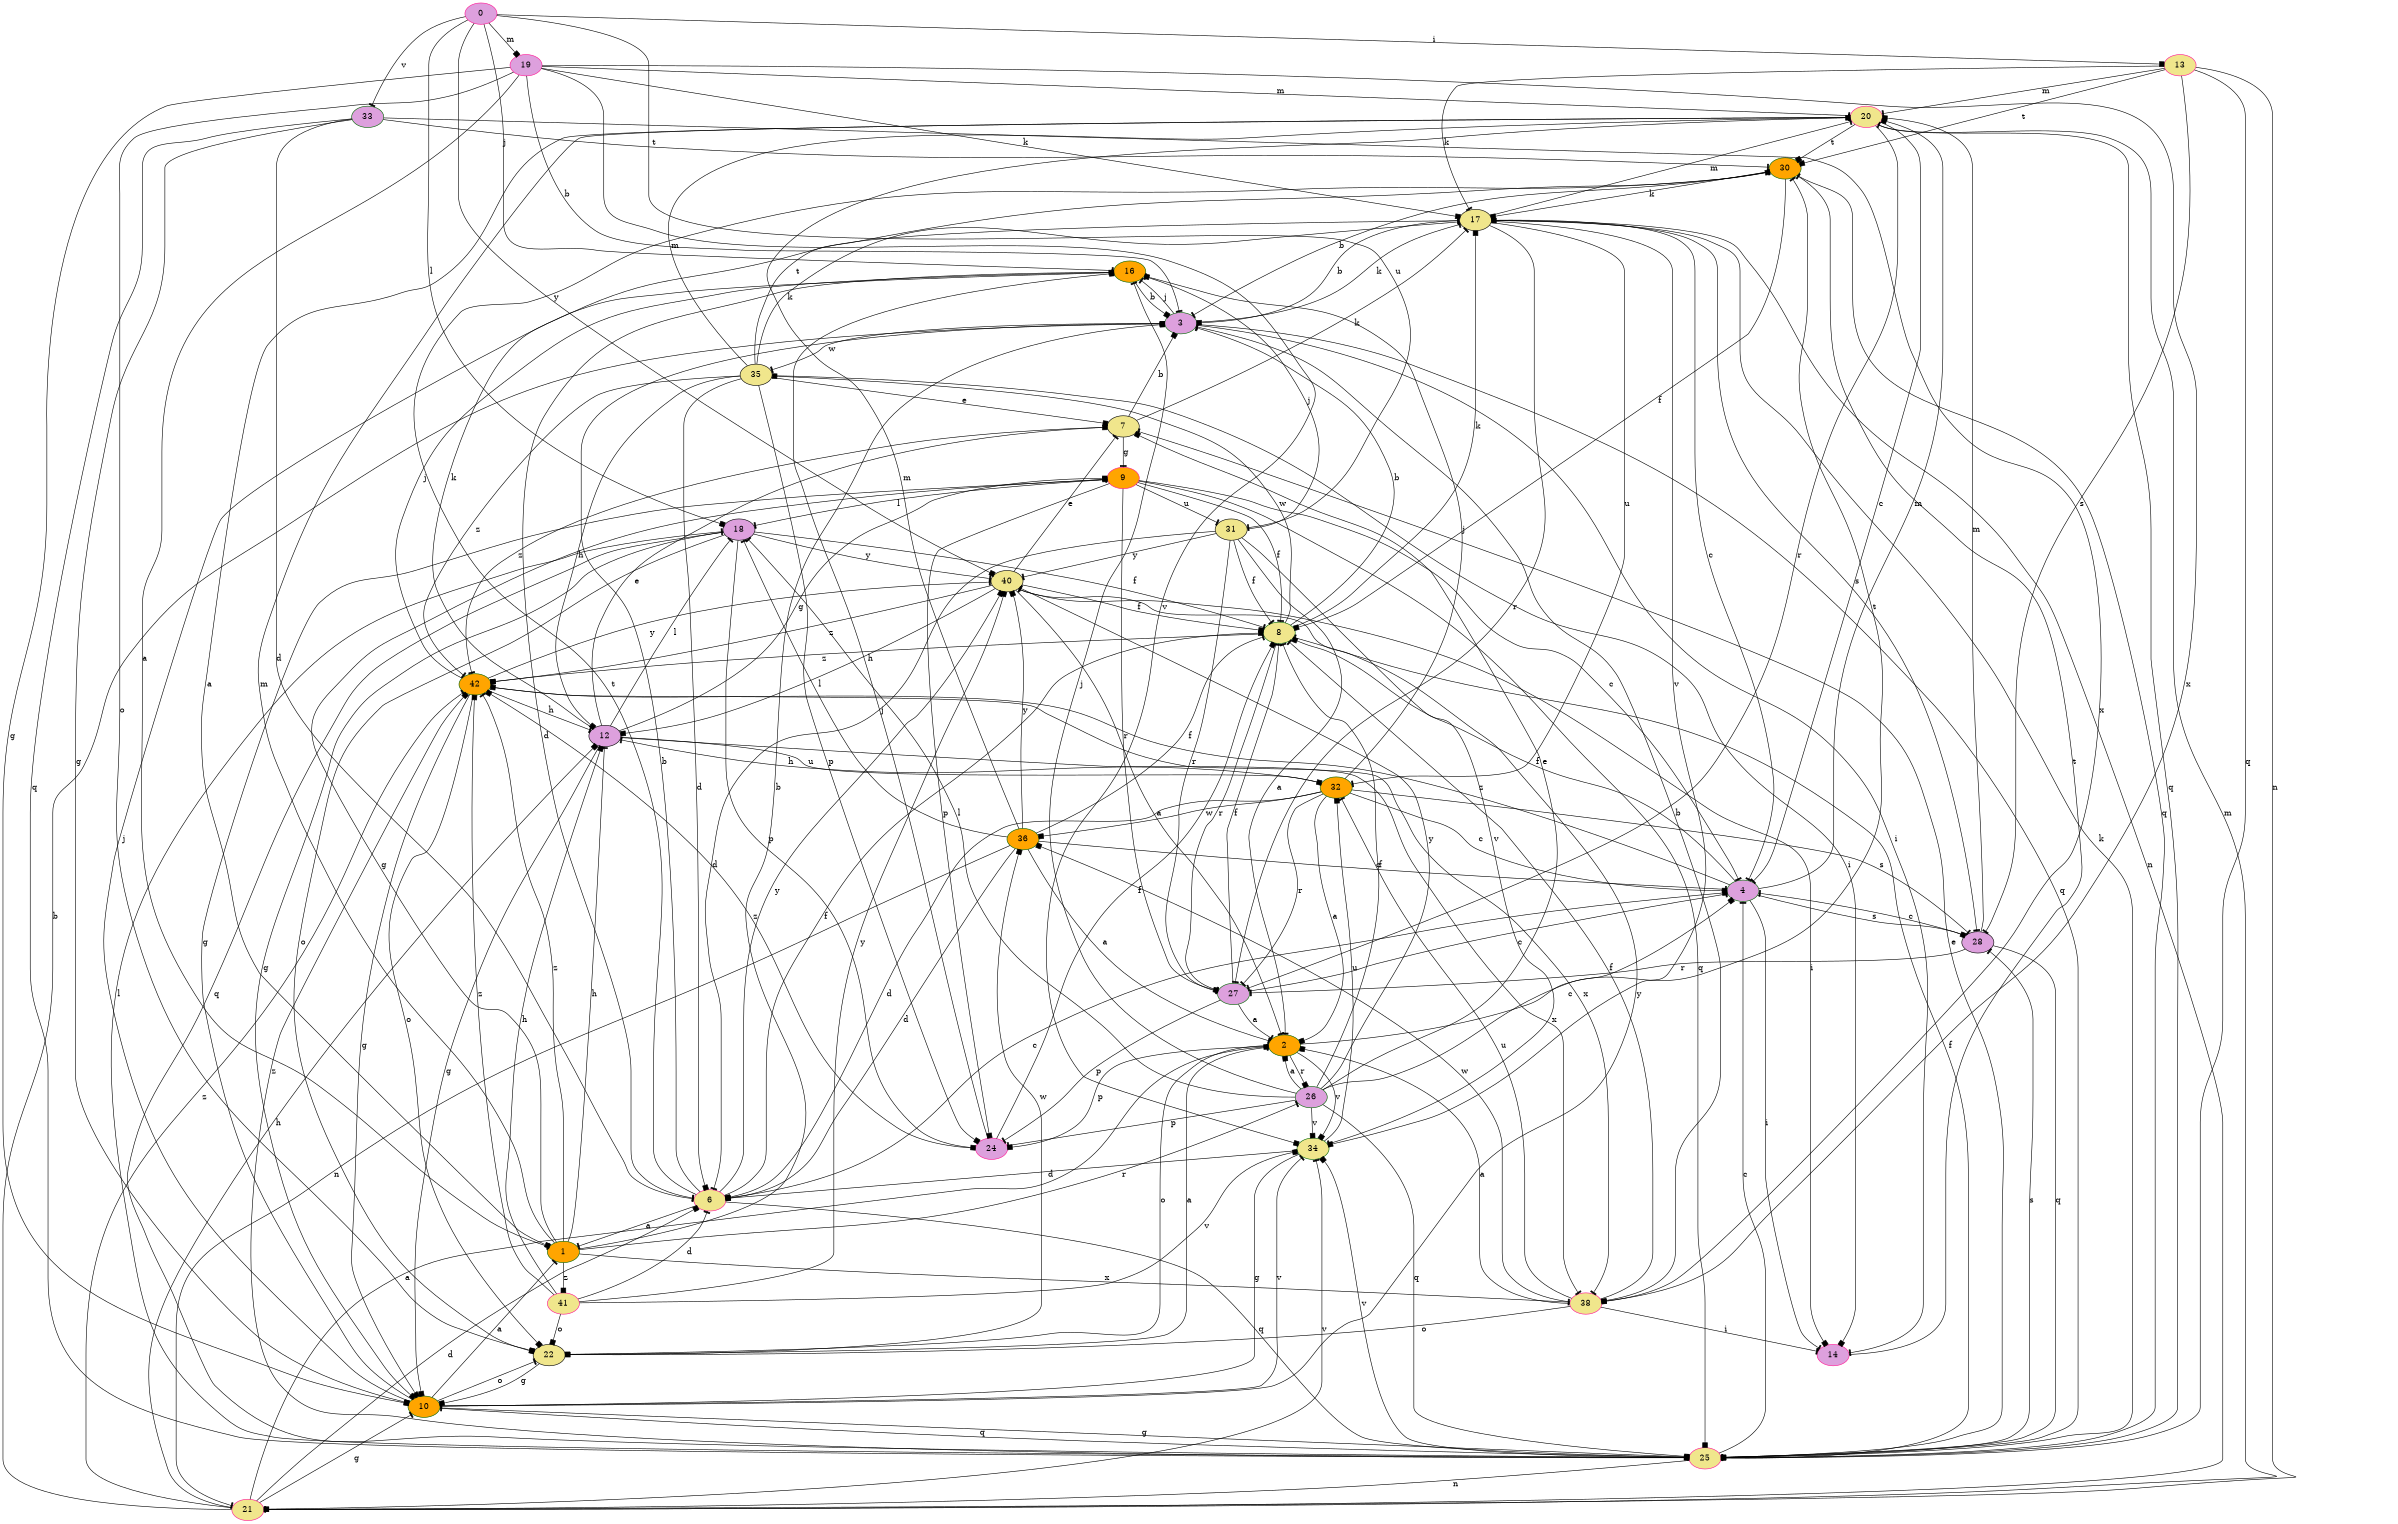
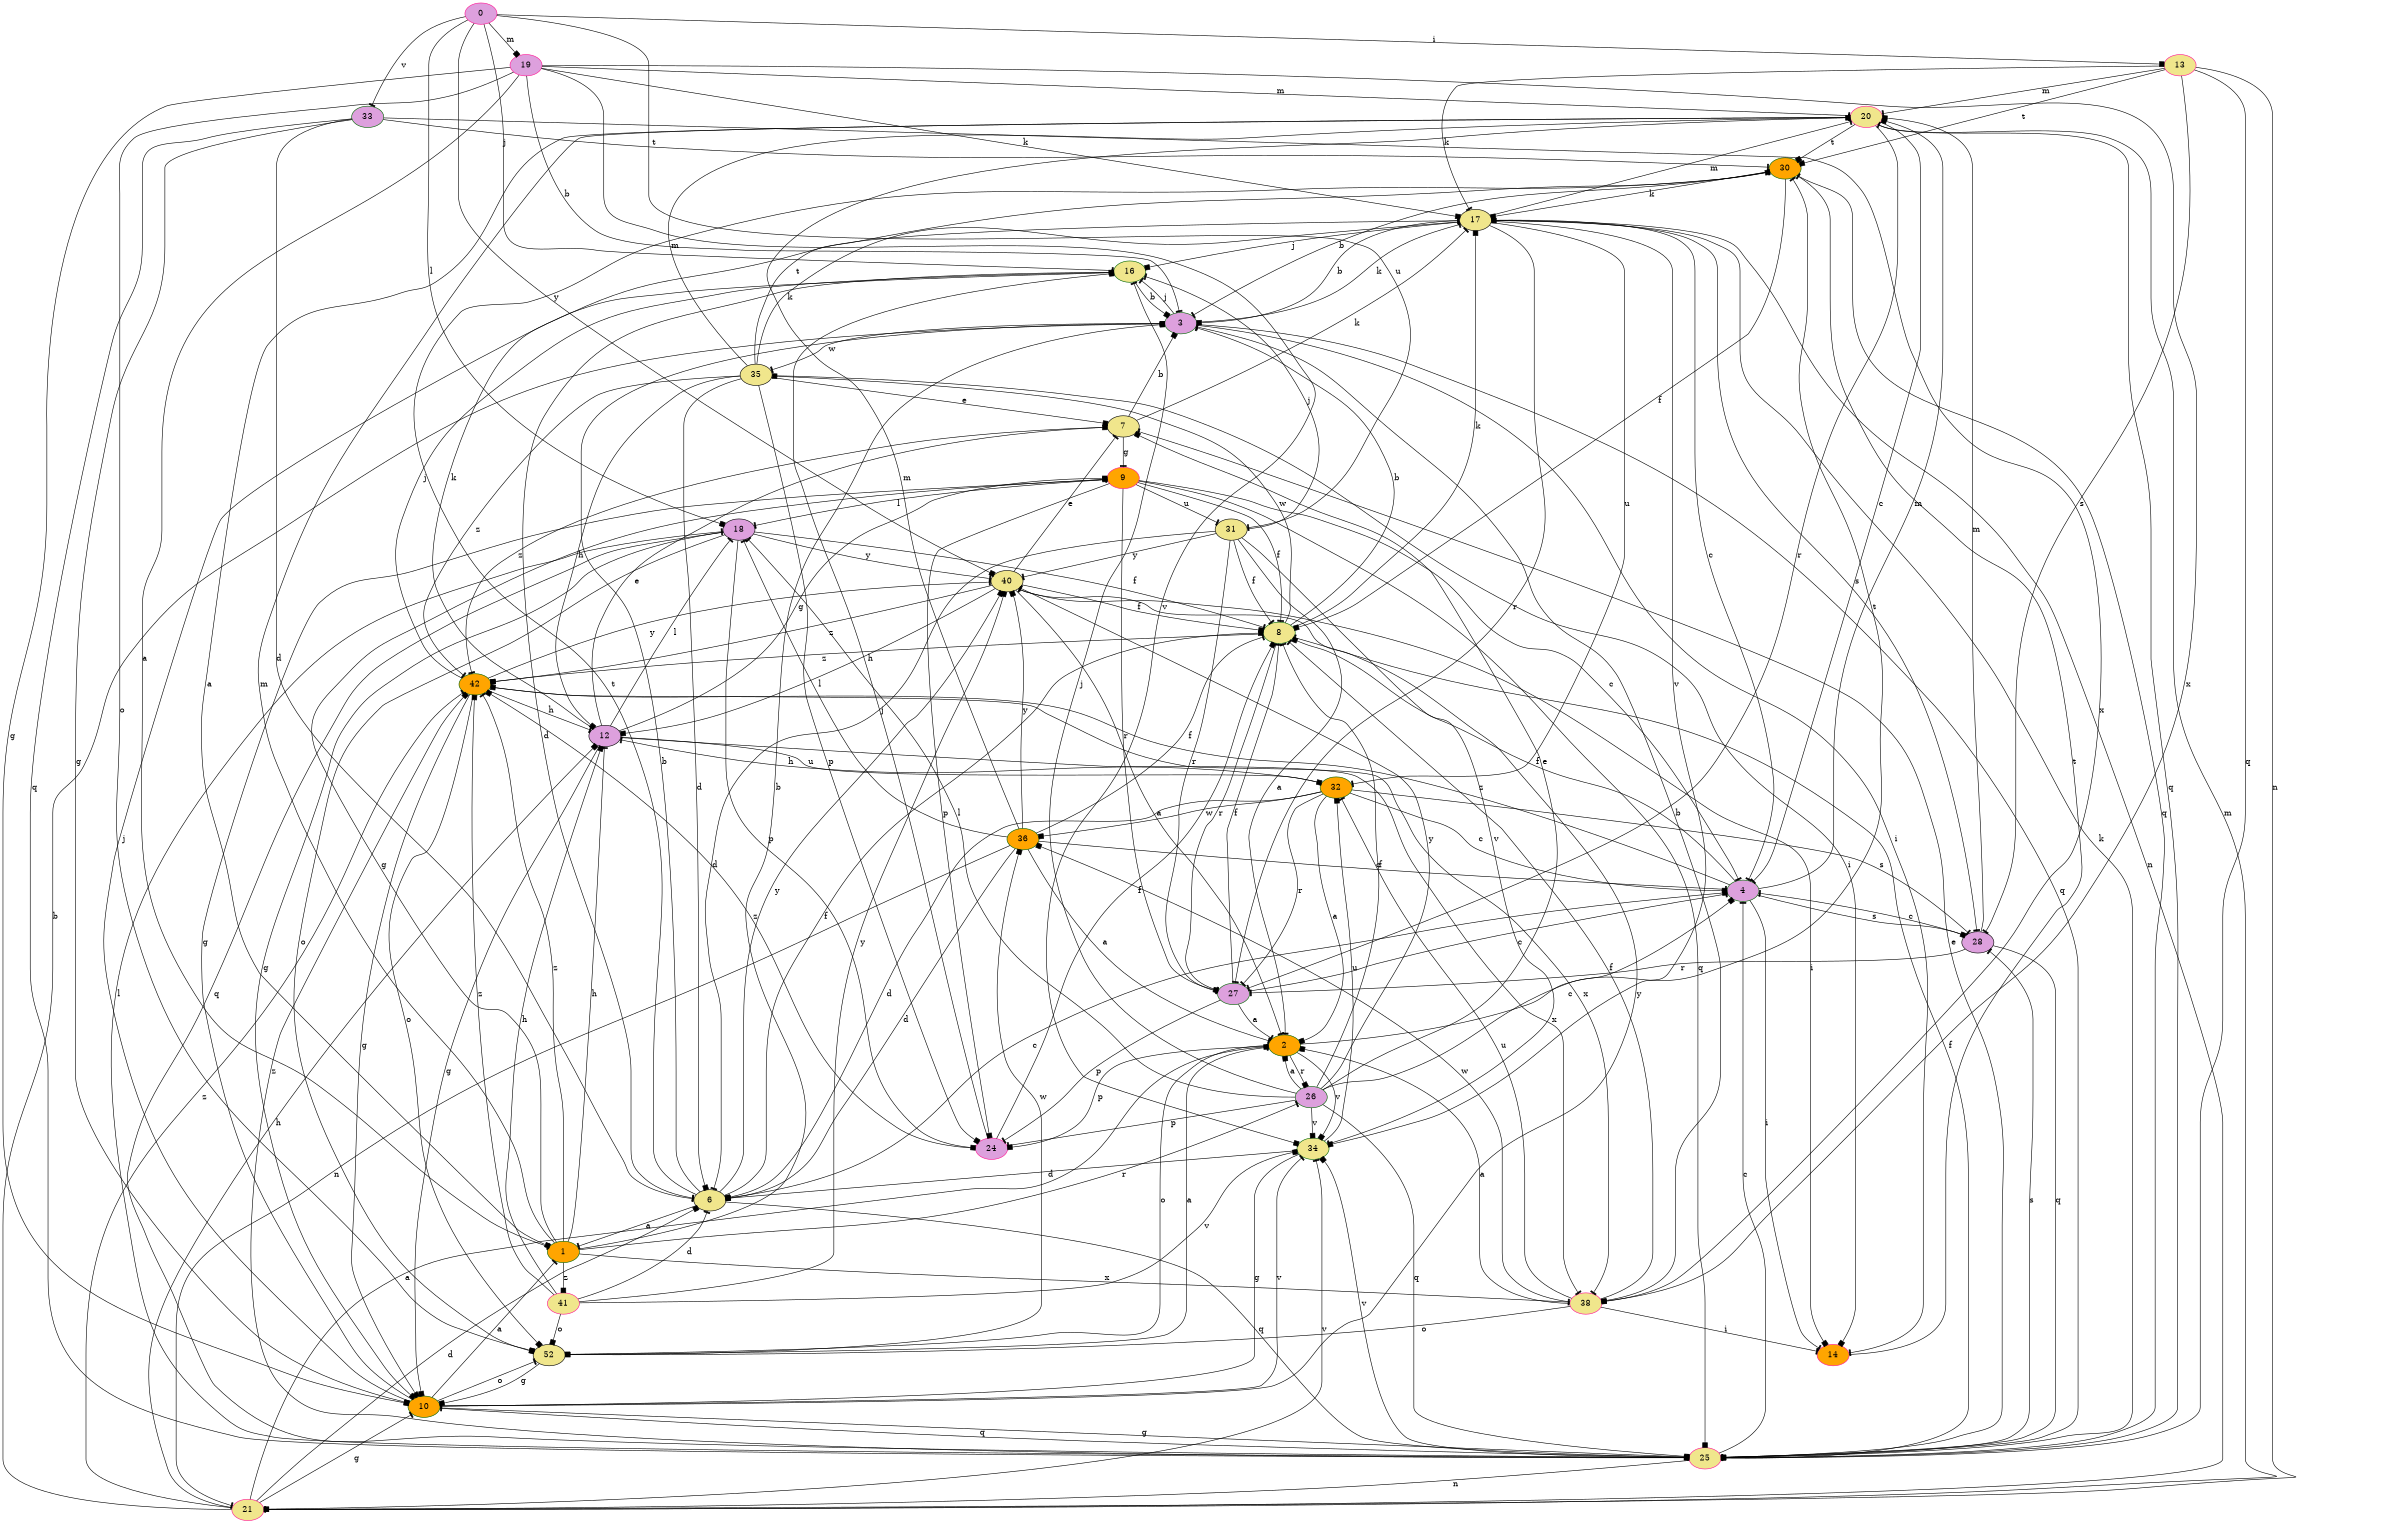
(1130, 272) -> (1130, 272)
(1442, 448) -> (1297, 241)
(710, 1200) -> (710, 1200)
(549, 1355) -> (549, 1355)
(1833, 1355) -> (1833, 1355)
